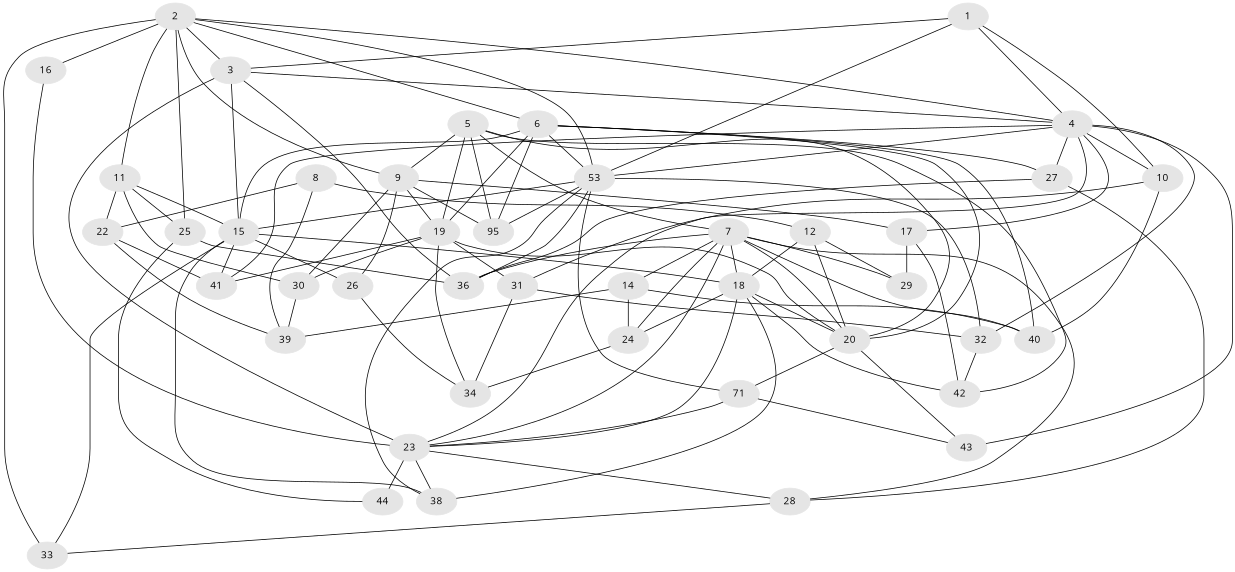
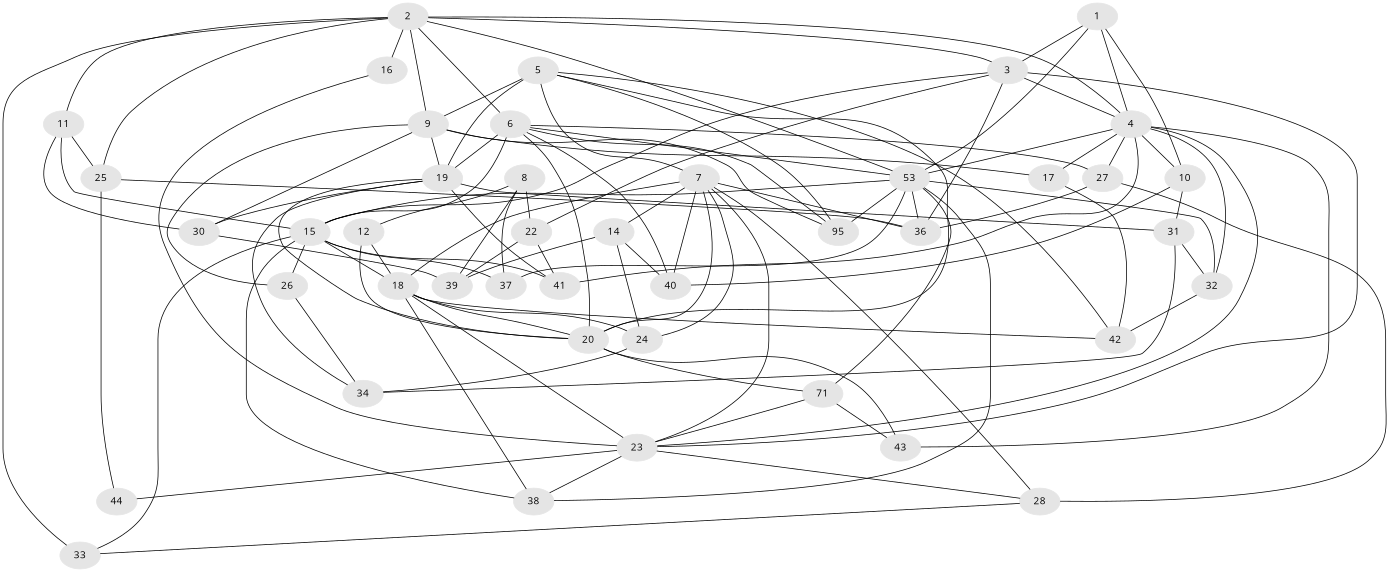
(111, 205) -> (752, 138)
none -> (506, 286)
(907, 286) -> none
